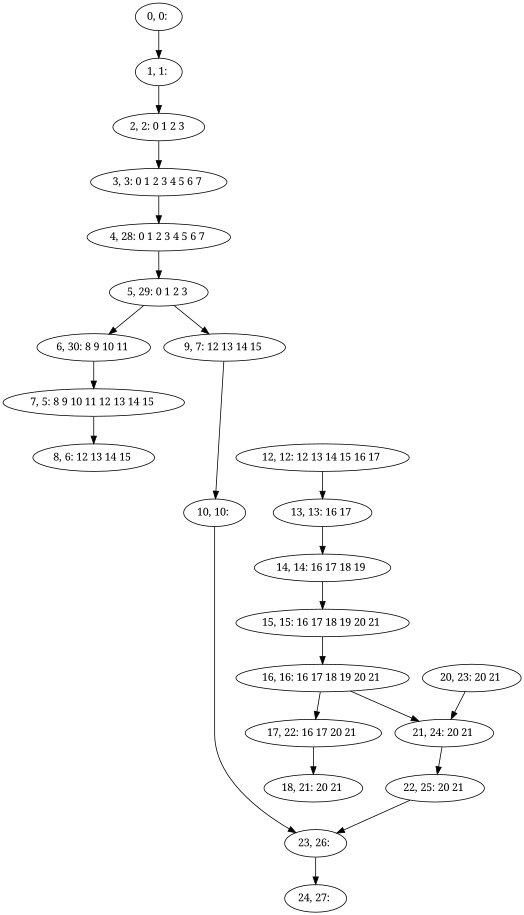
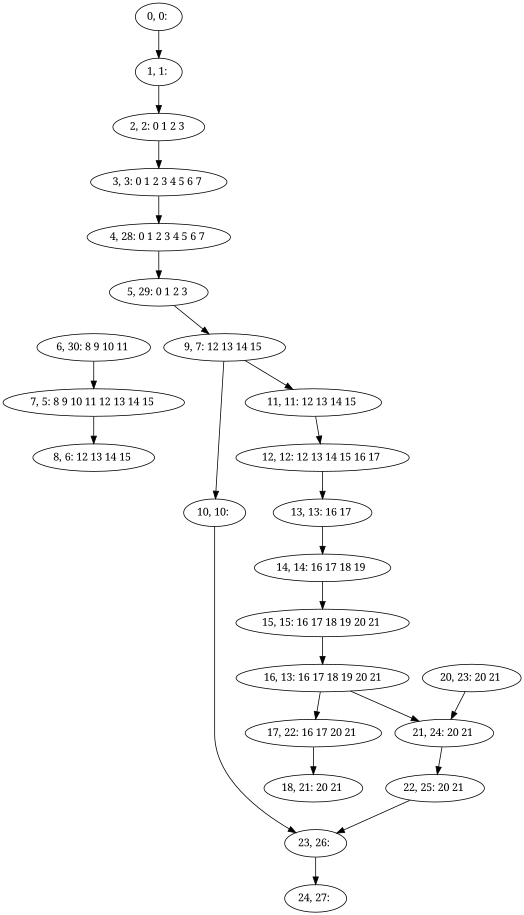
(129, 317) -> none
none -> (313, 403)
(323, 678) -> (323, 678)
